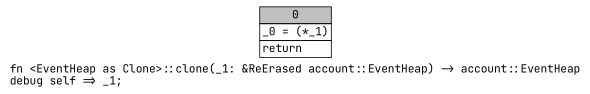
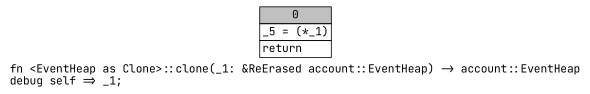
(296, 32) -> (296, 32)
